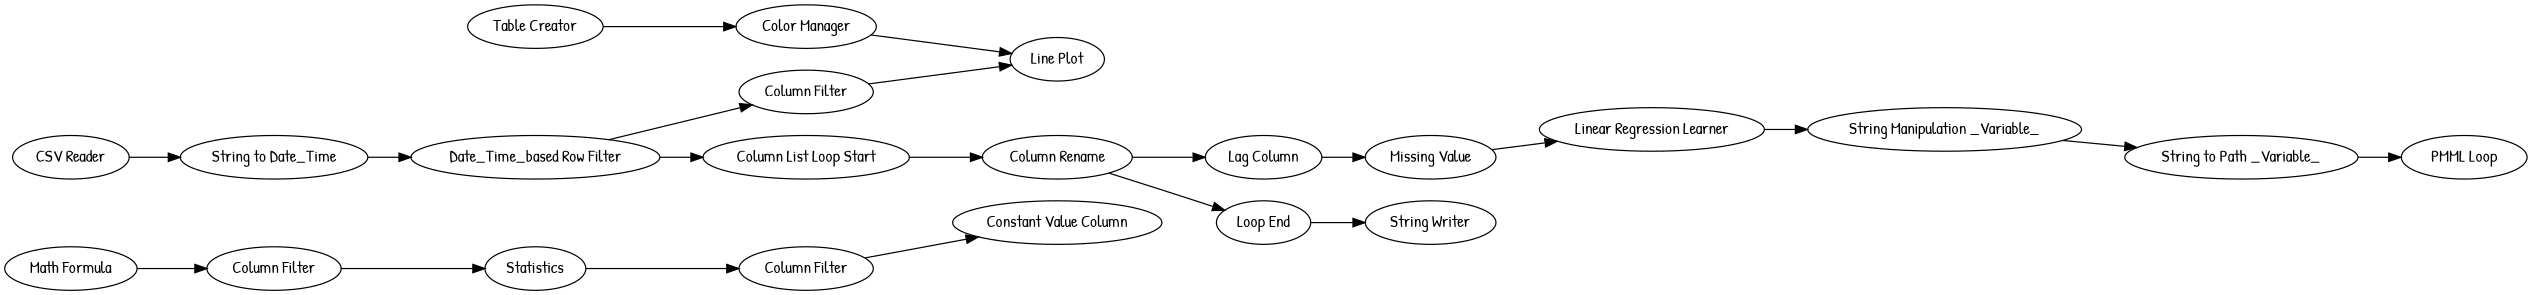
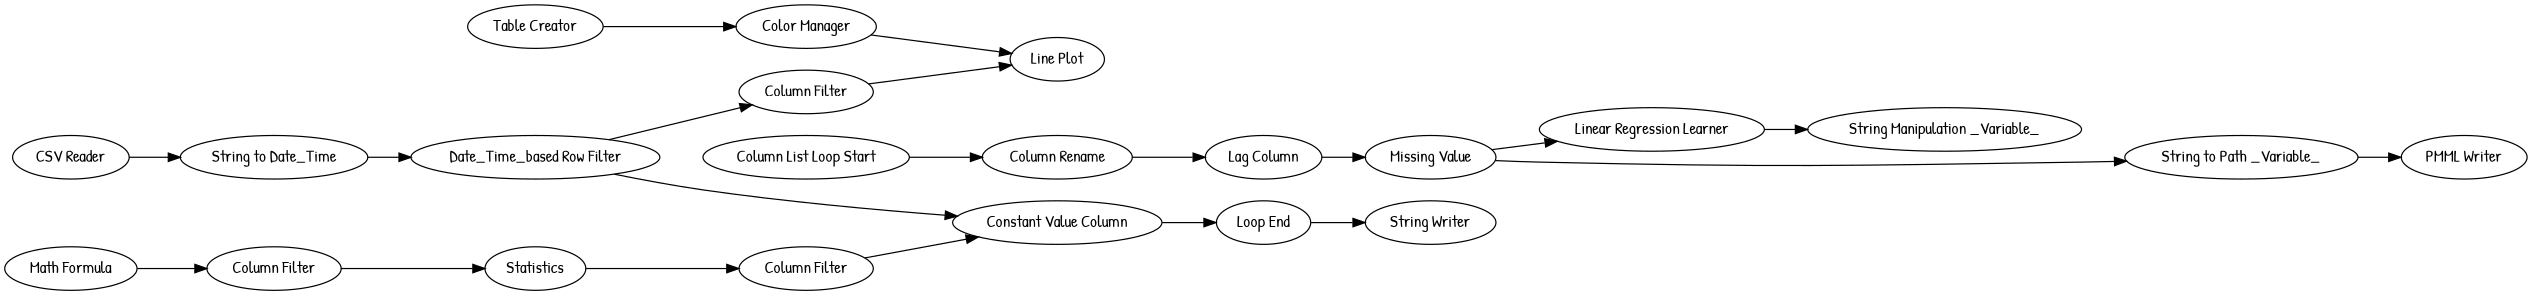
(2093, 143) -> (1805, 165)
(675, 157) -> (779, 200)
(2464, 157) -> (2464, 157)
(1161, 190) -> (1183, 223)
